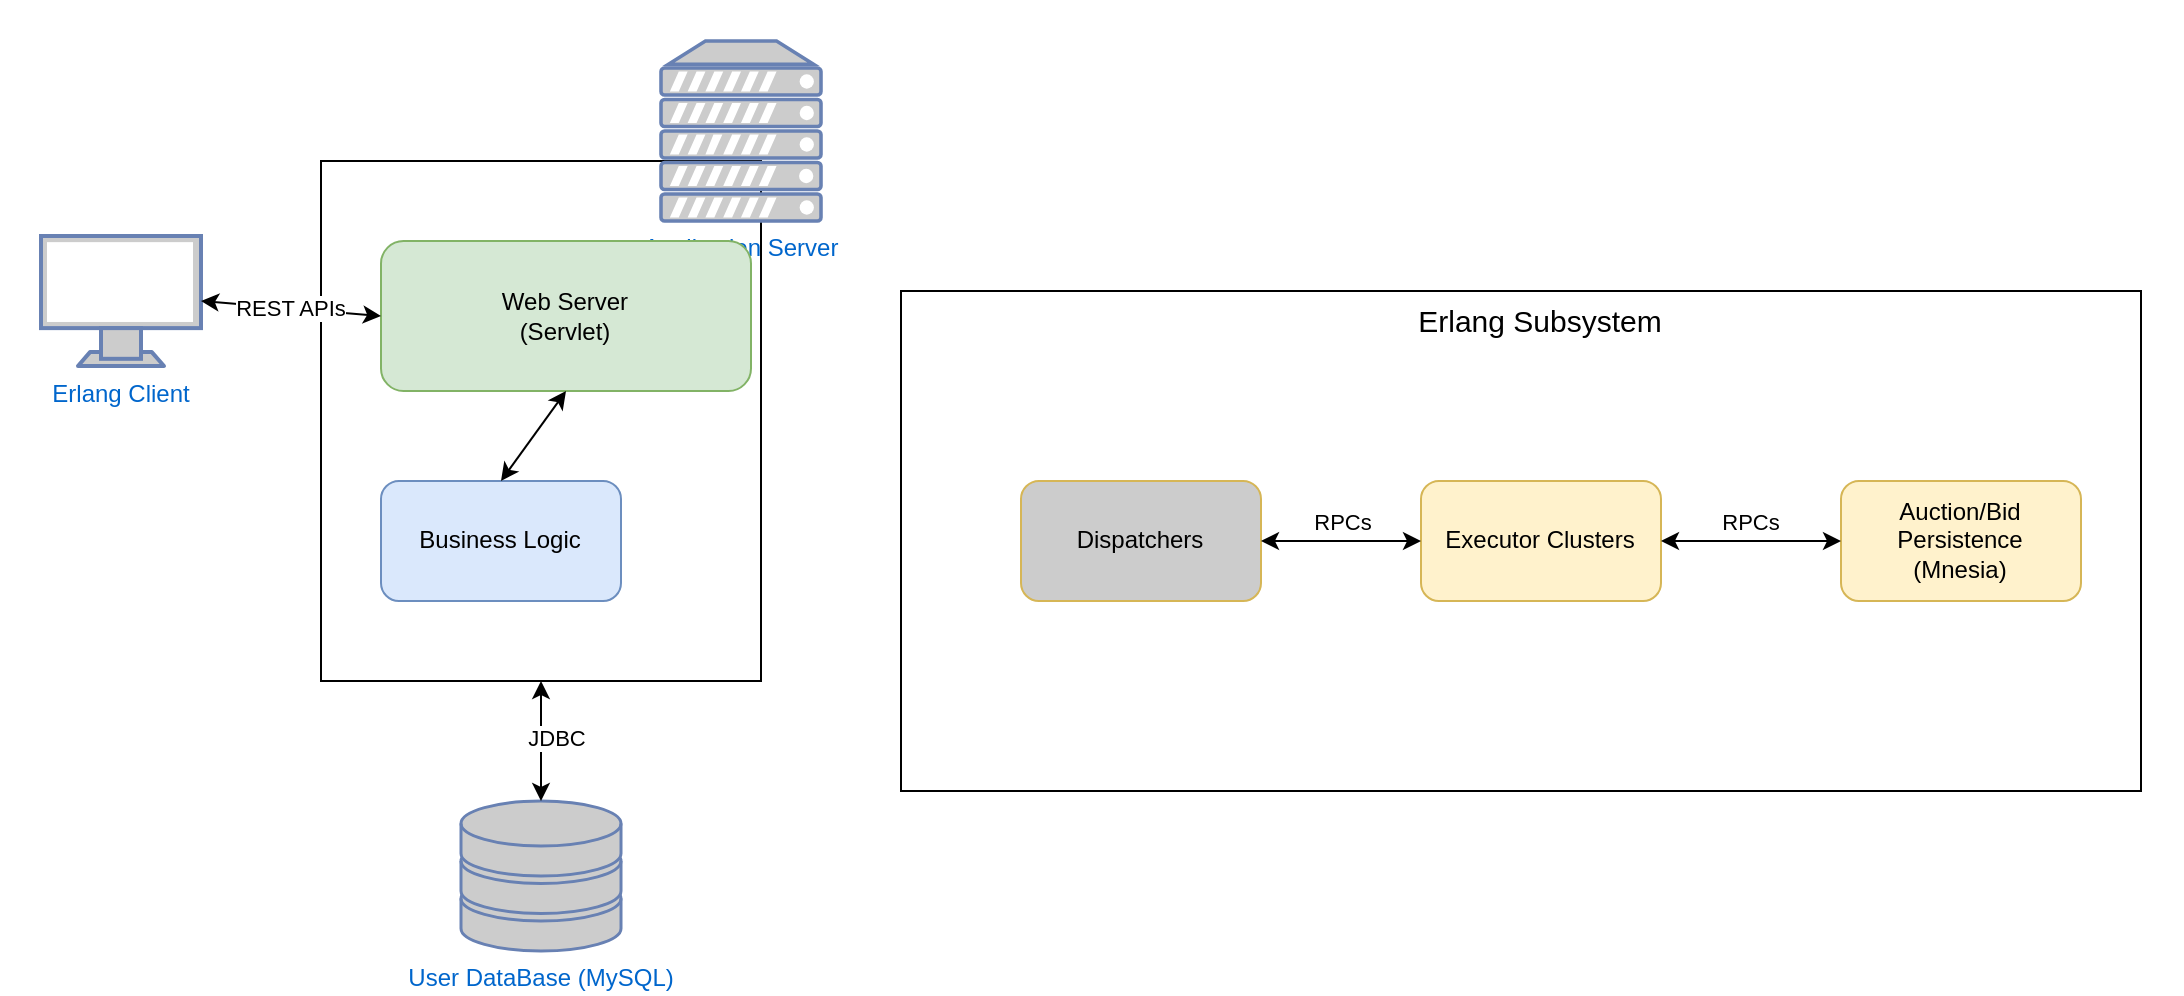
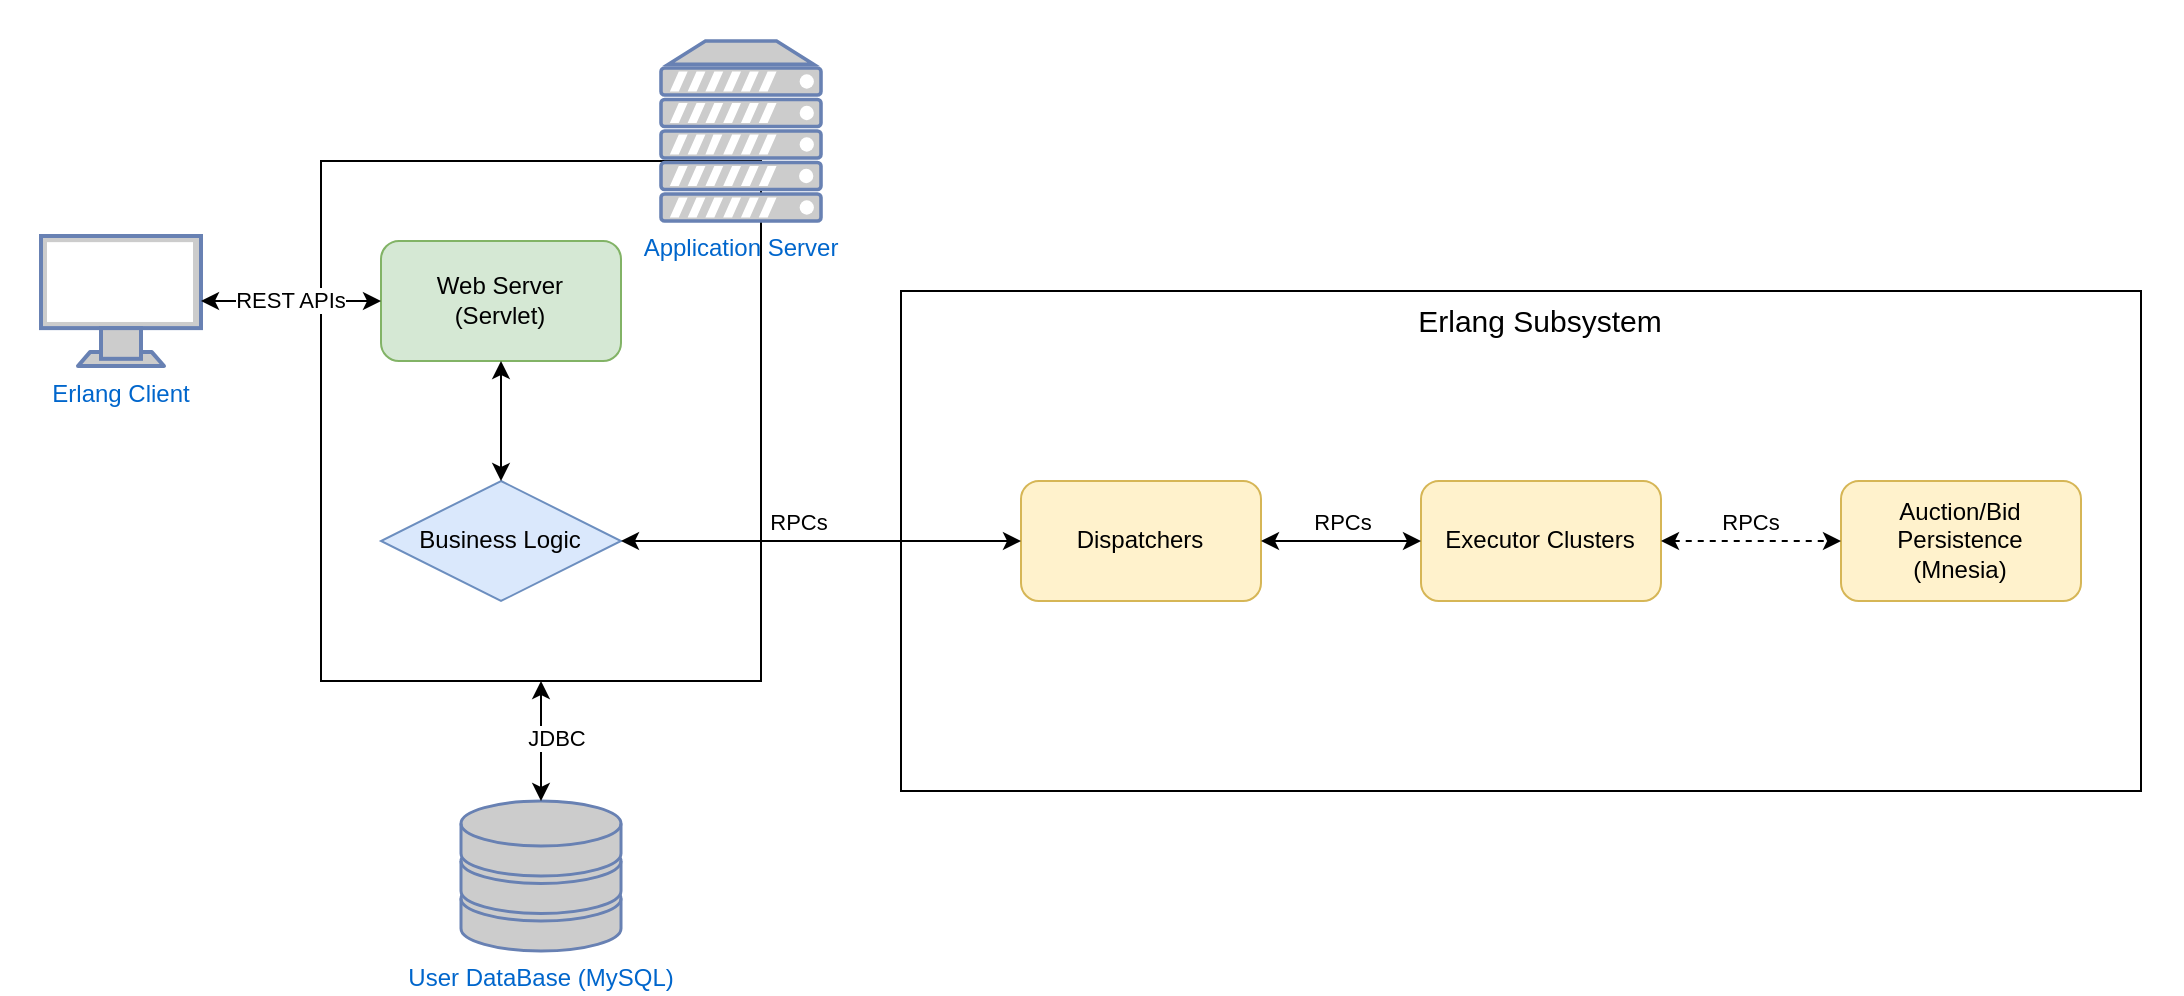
(566, 316) -> (501, 301)
(501, 541) -> (501, 541)
none -> (821, 541)
(1141, 541) -> (1141, 541)
(1753, 541) -> (1753, 541)
